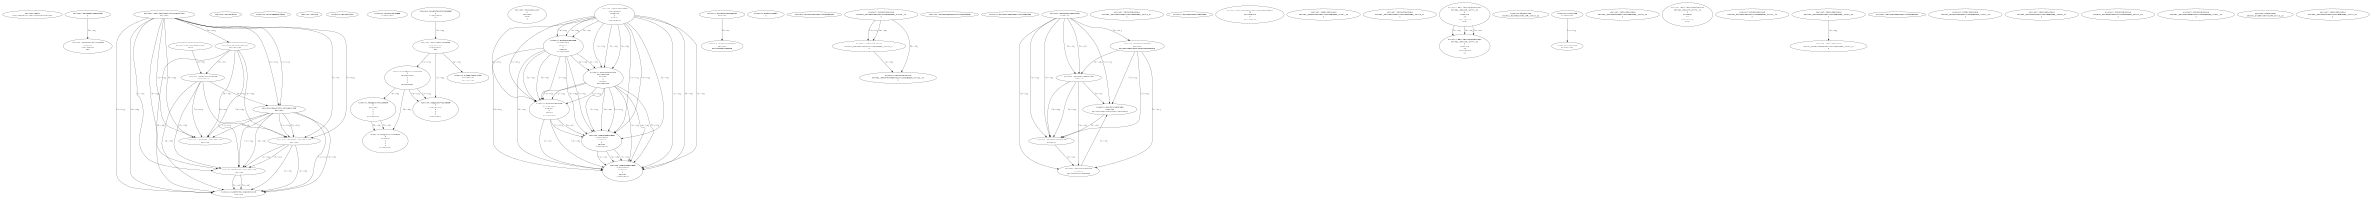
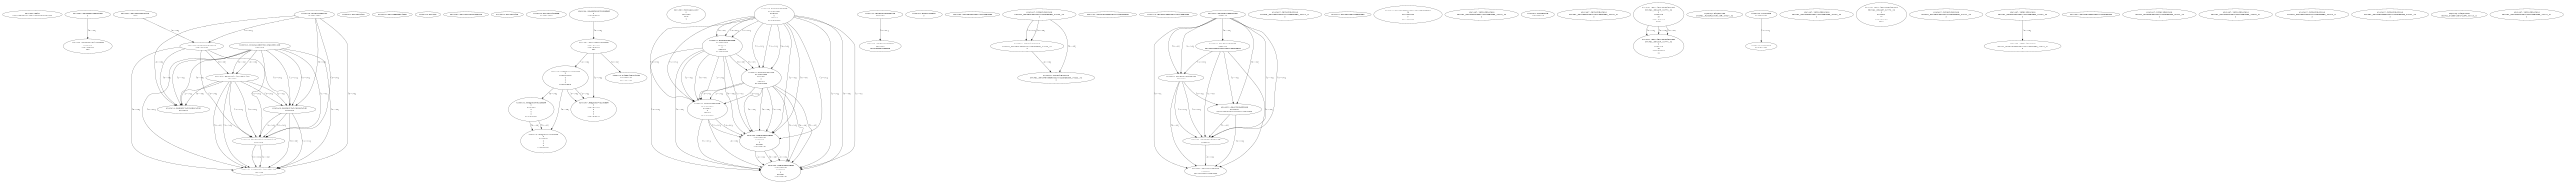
none -> (466, 15)
none -> (1538, 15)
(202, 29) -> none
(1094, 141) -> (1234, 143)
